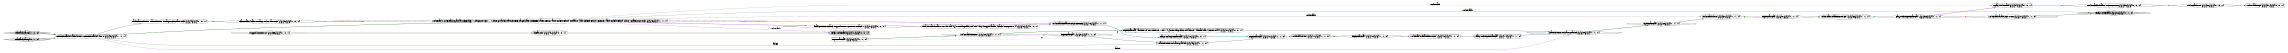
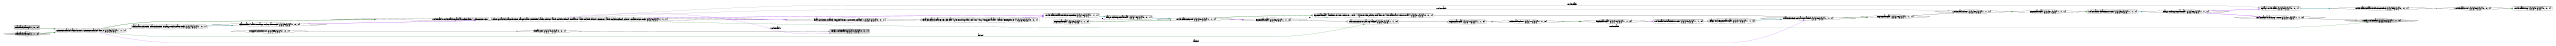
(1721, 17) -> (1972, 12)
(27, 33) -> (27, 27)
(550, 33) -> (550, 31)
(1311, 36) -> (1528, 22)
(1227, 37) -> (1161, 18)
